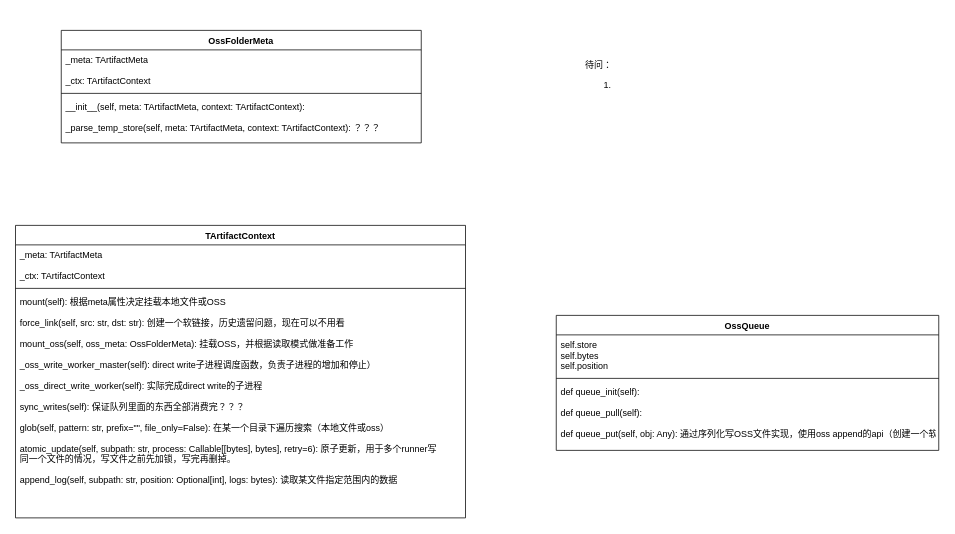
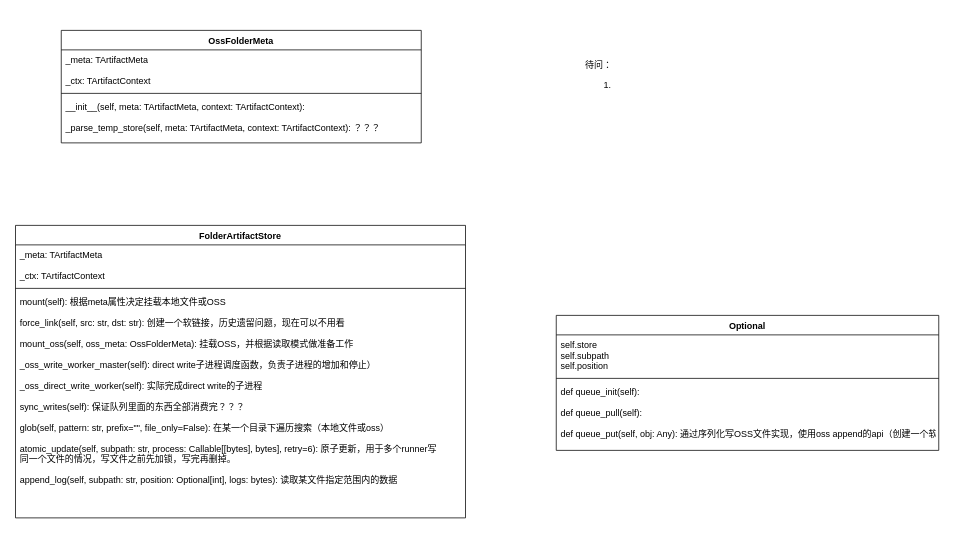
(240, 236) -> (240, 236)
(747, 326) -> (747, 326)
(583, 345) -> (583, 345)
